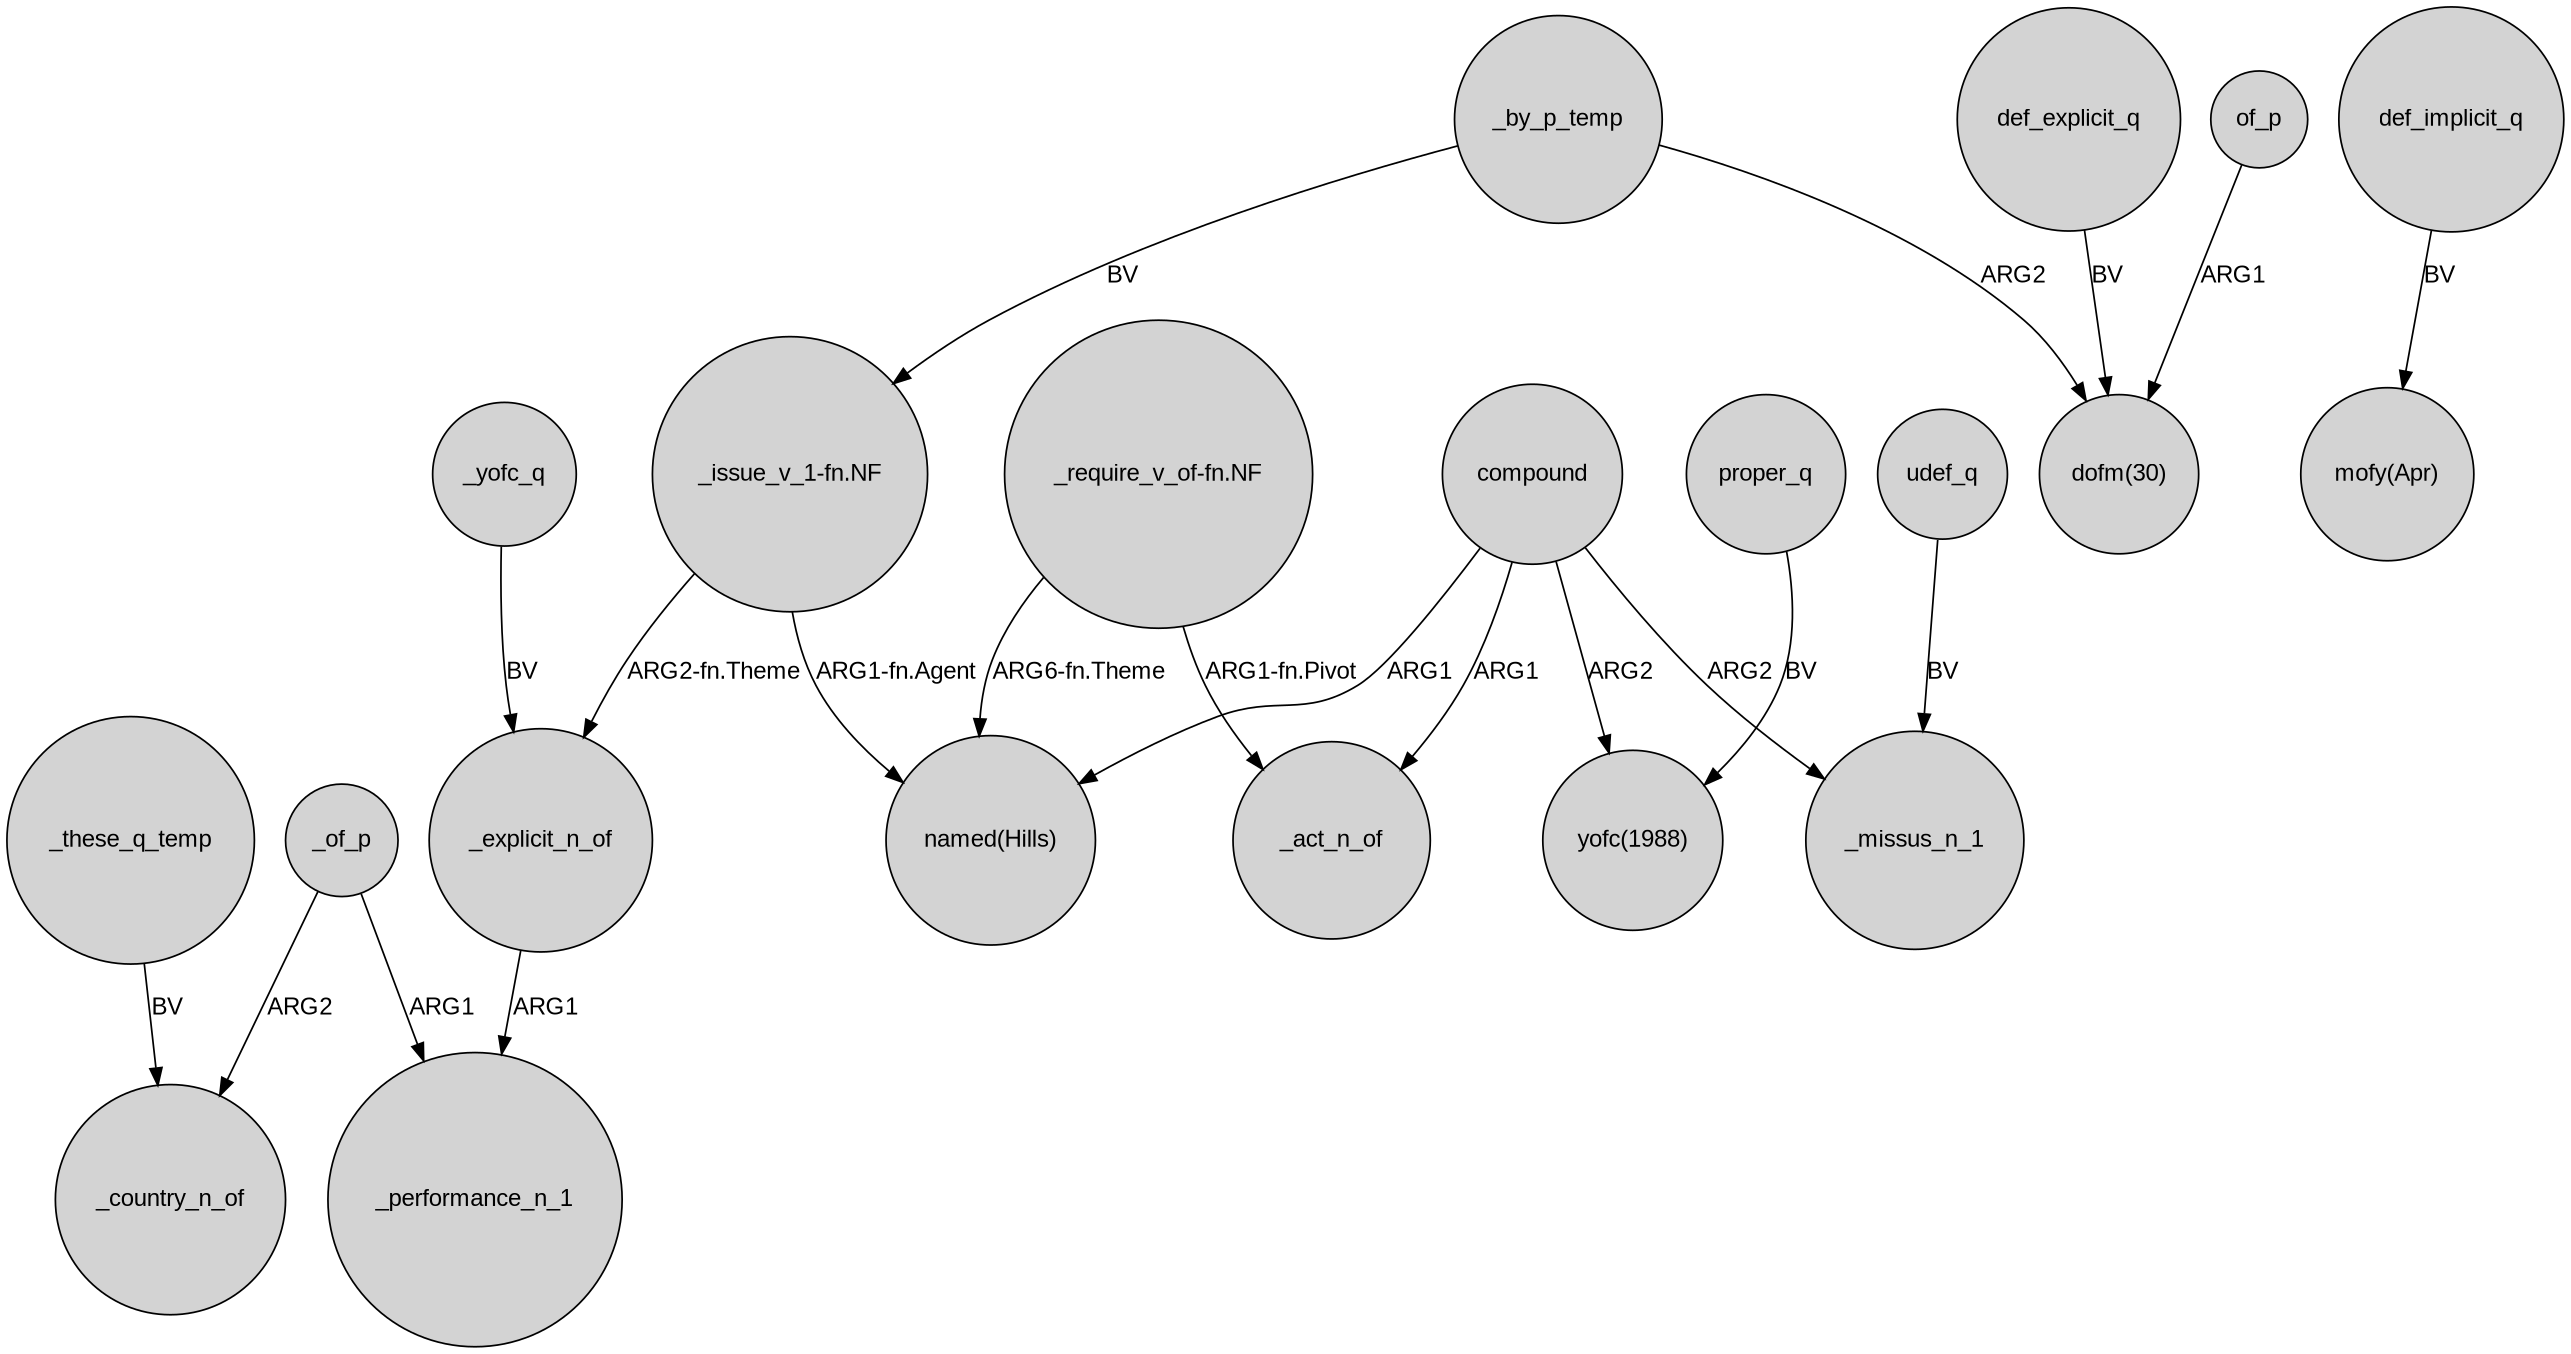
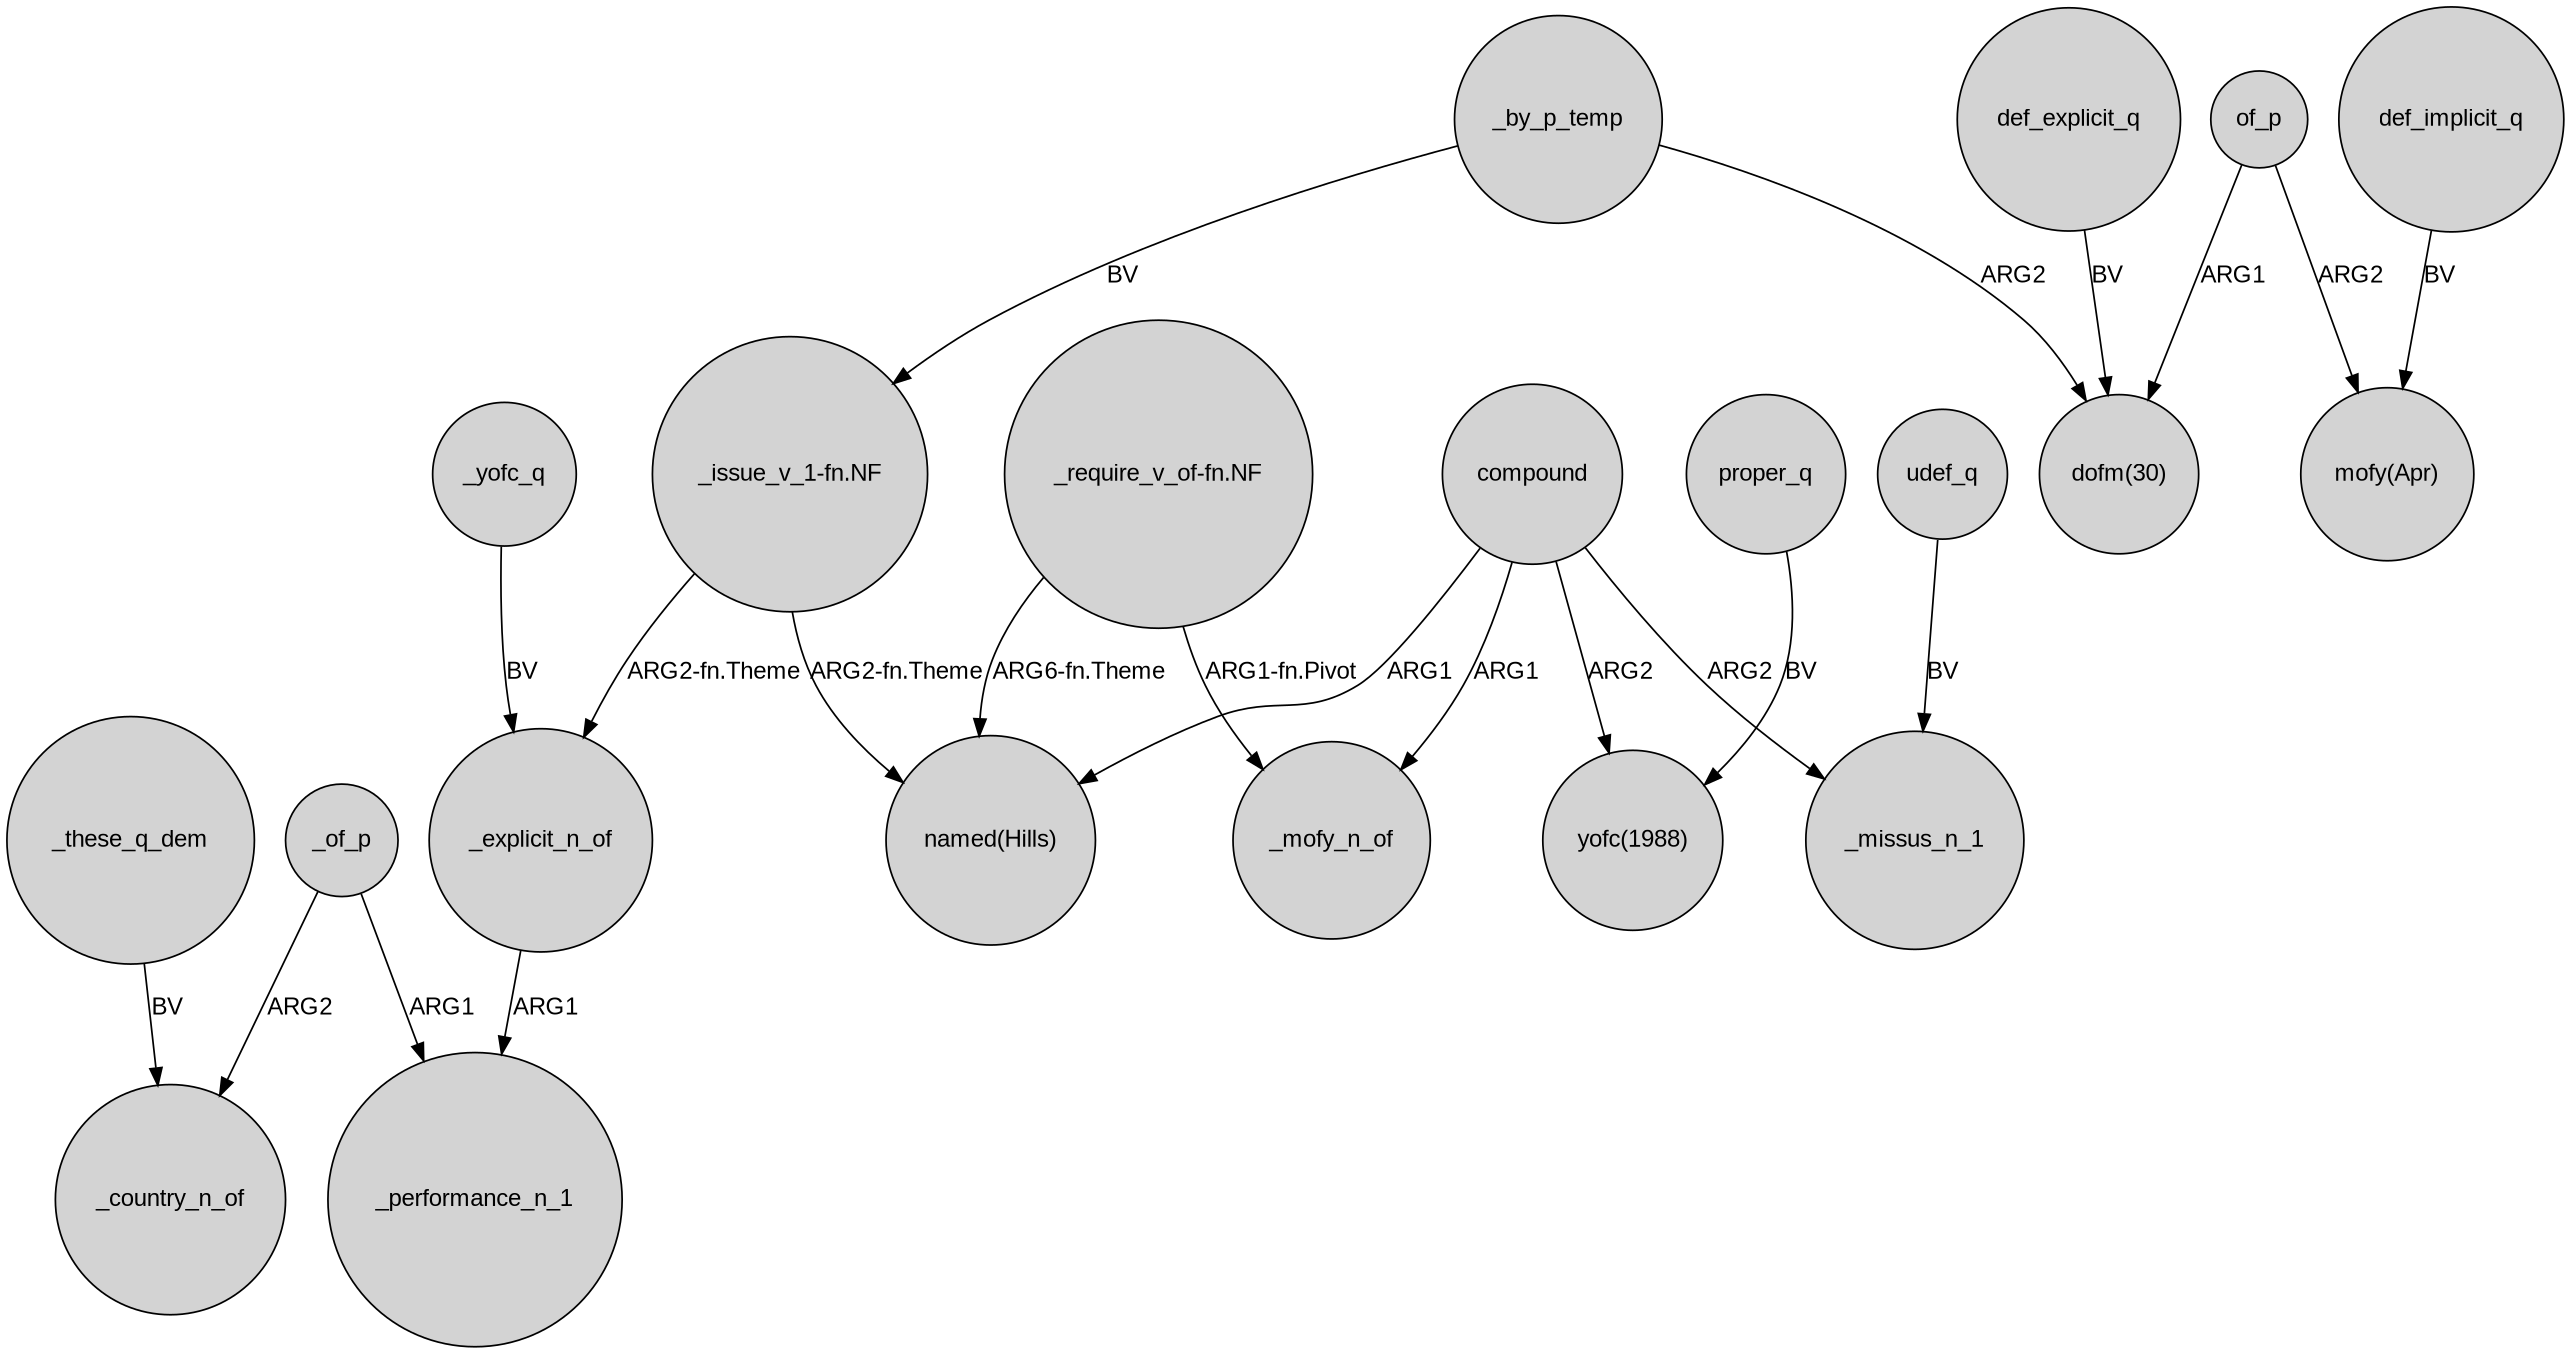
none -> (2314, 271)
(896, 672) -> (896, 672)
(131, 840) -> (131, 840)
(1332, 840) -> (1332, 840)
